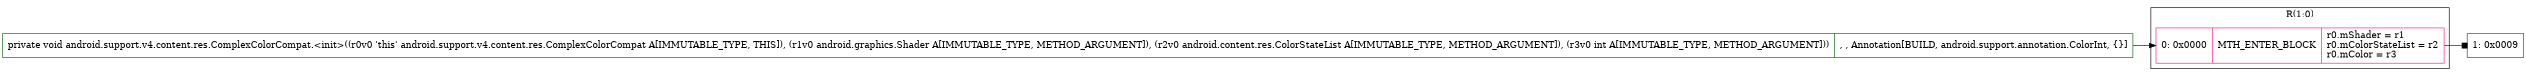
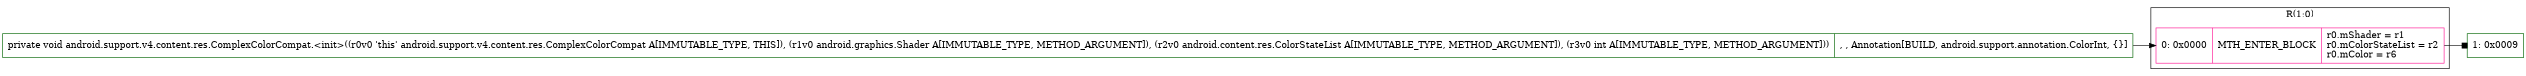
(2362, 55) -> (2362, 55)
